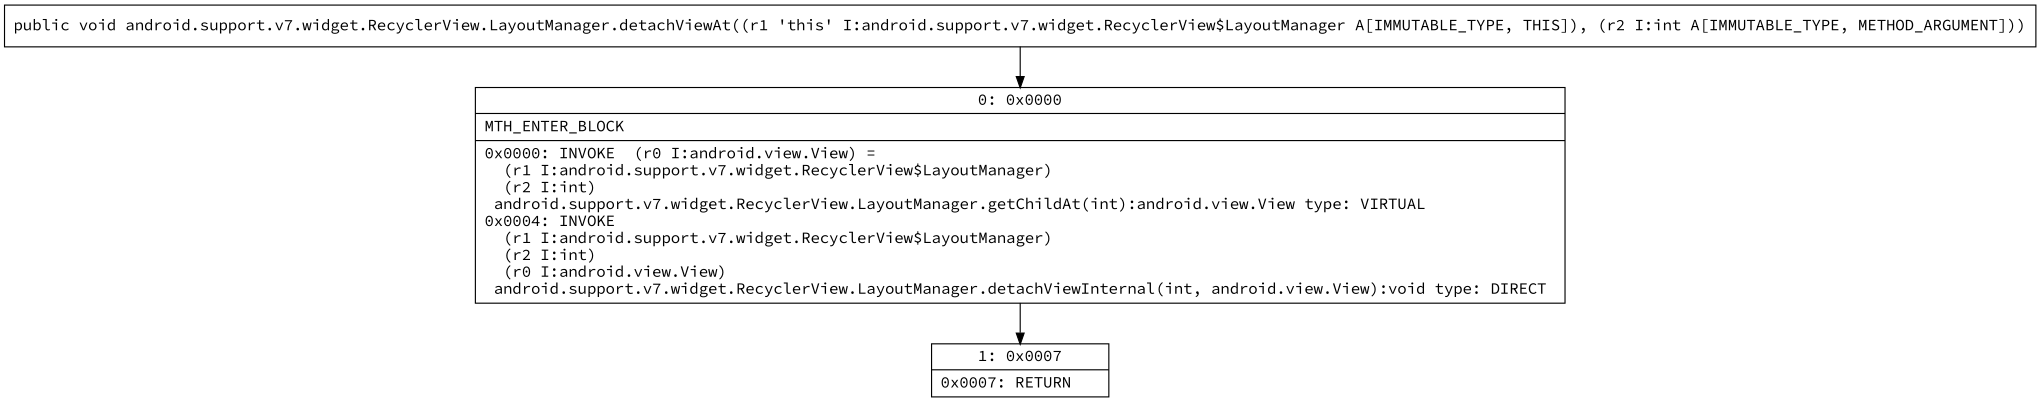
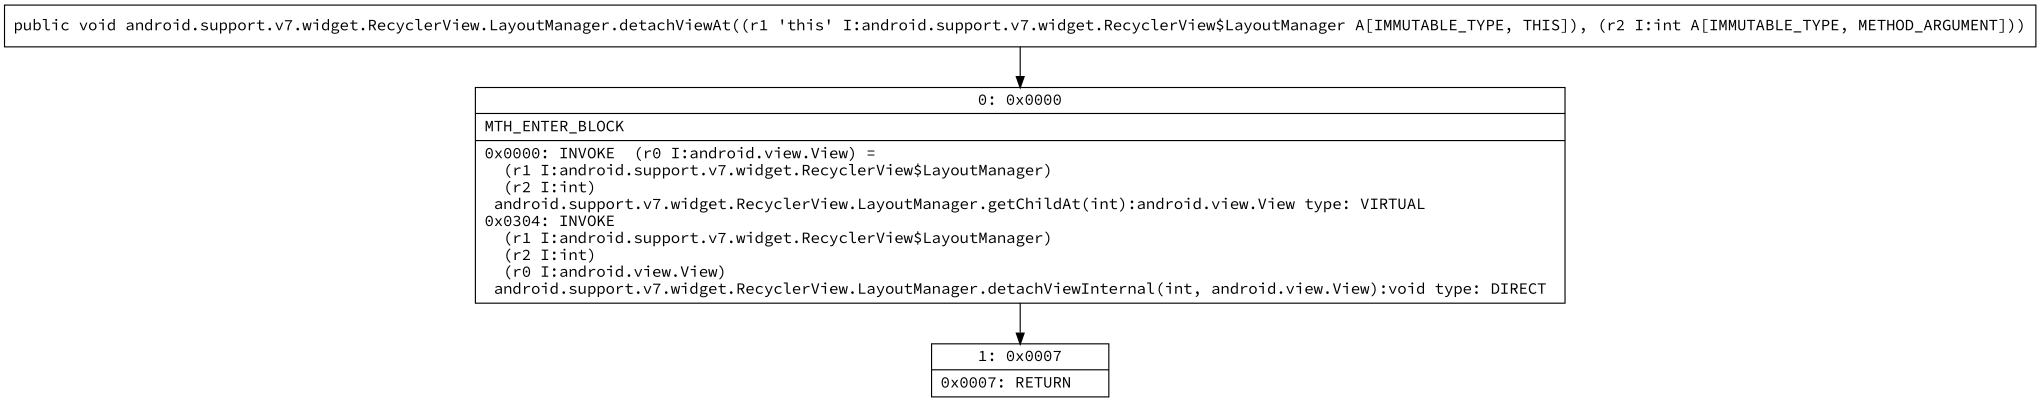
(560, 221) -> (560, 221)
